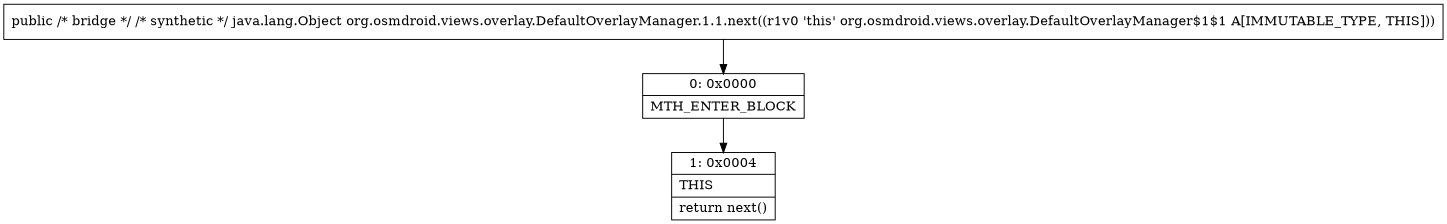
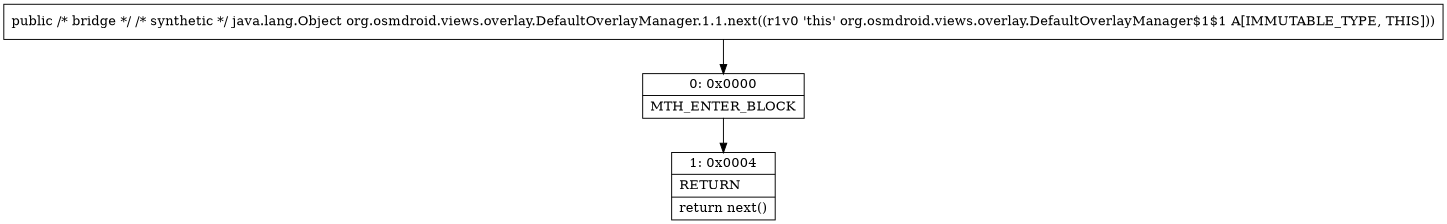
(697, 185) -> (710, 185)
